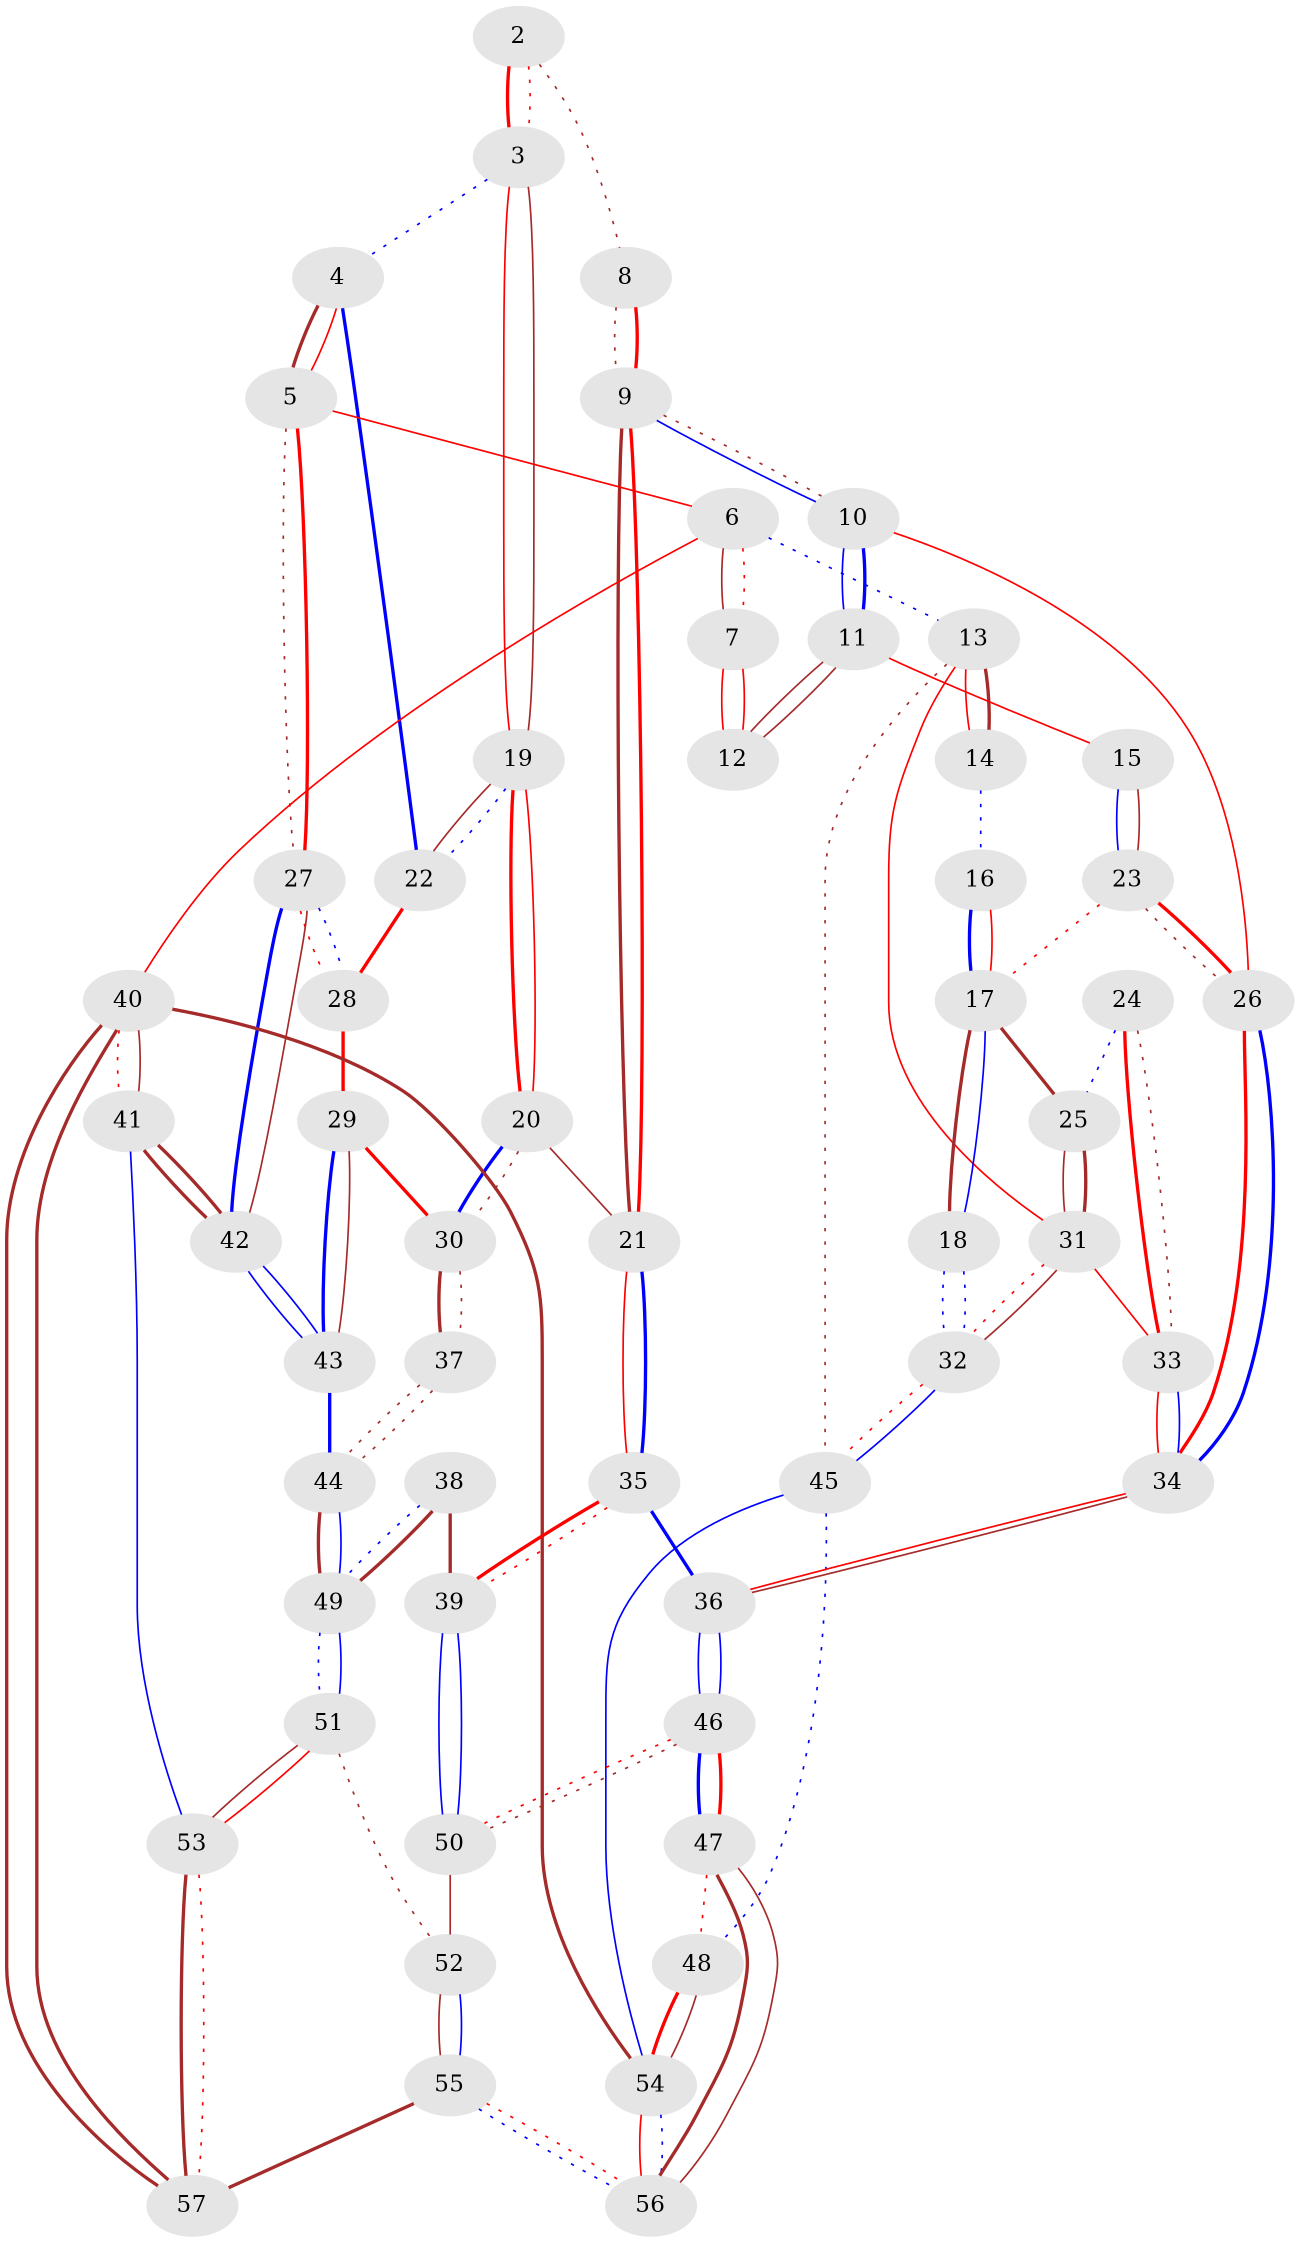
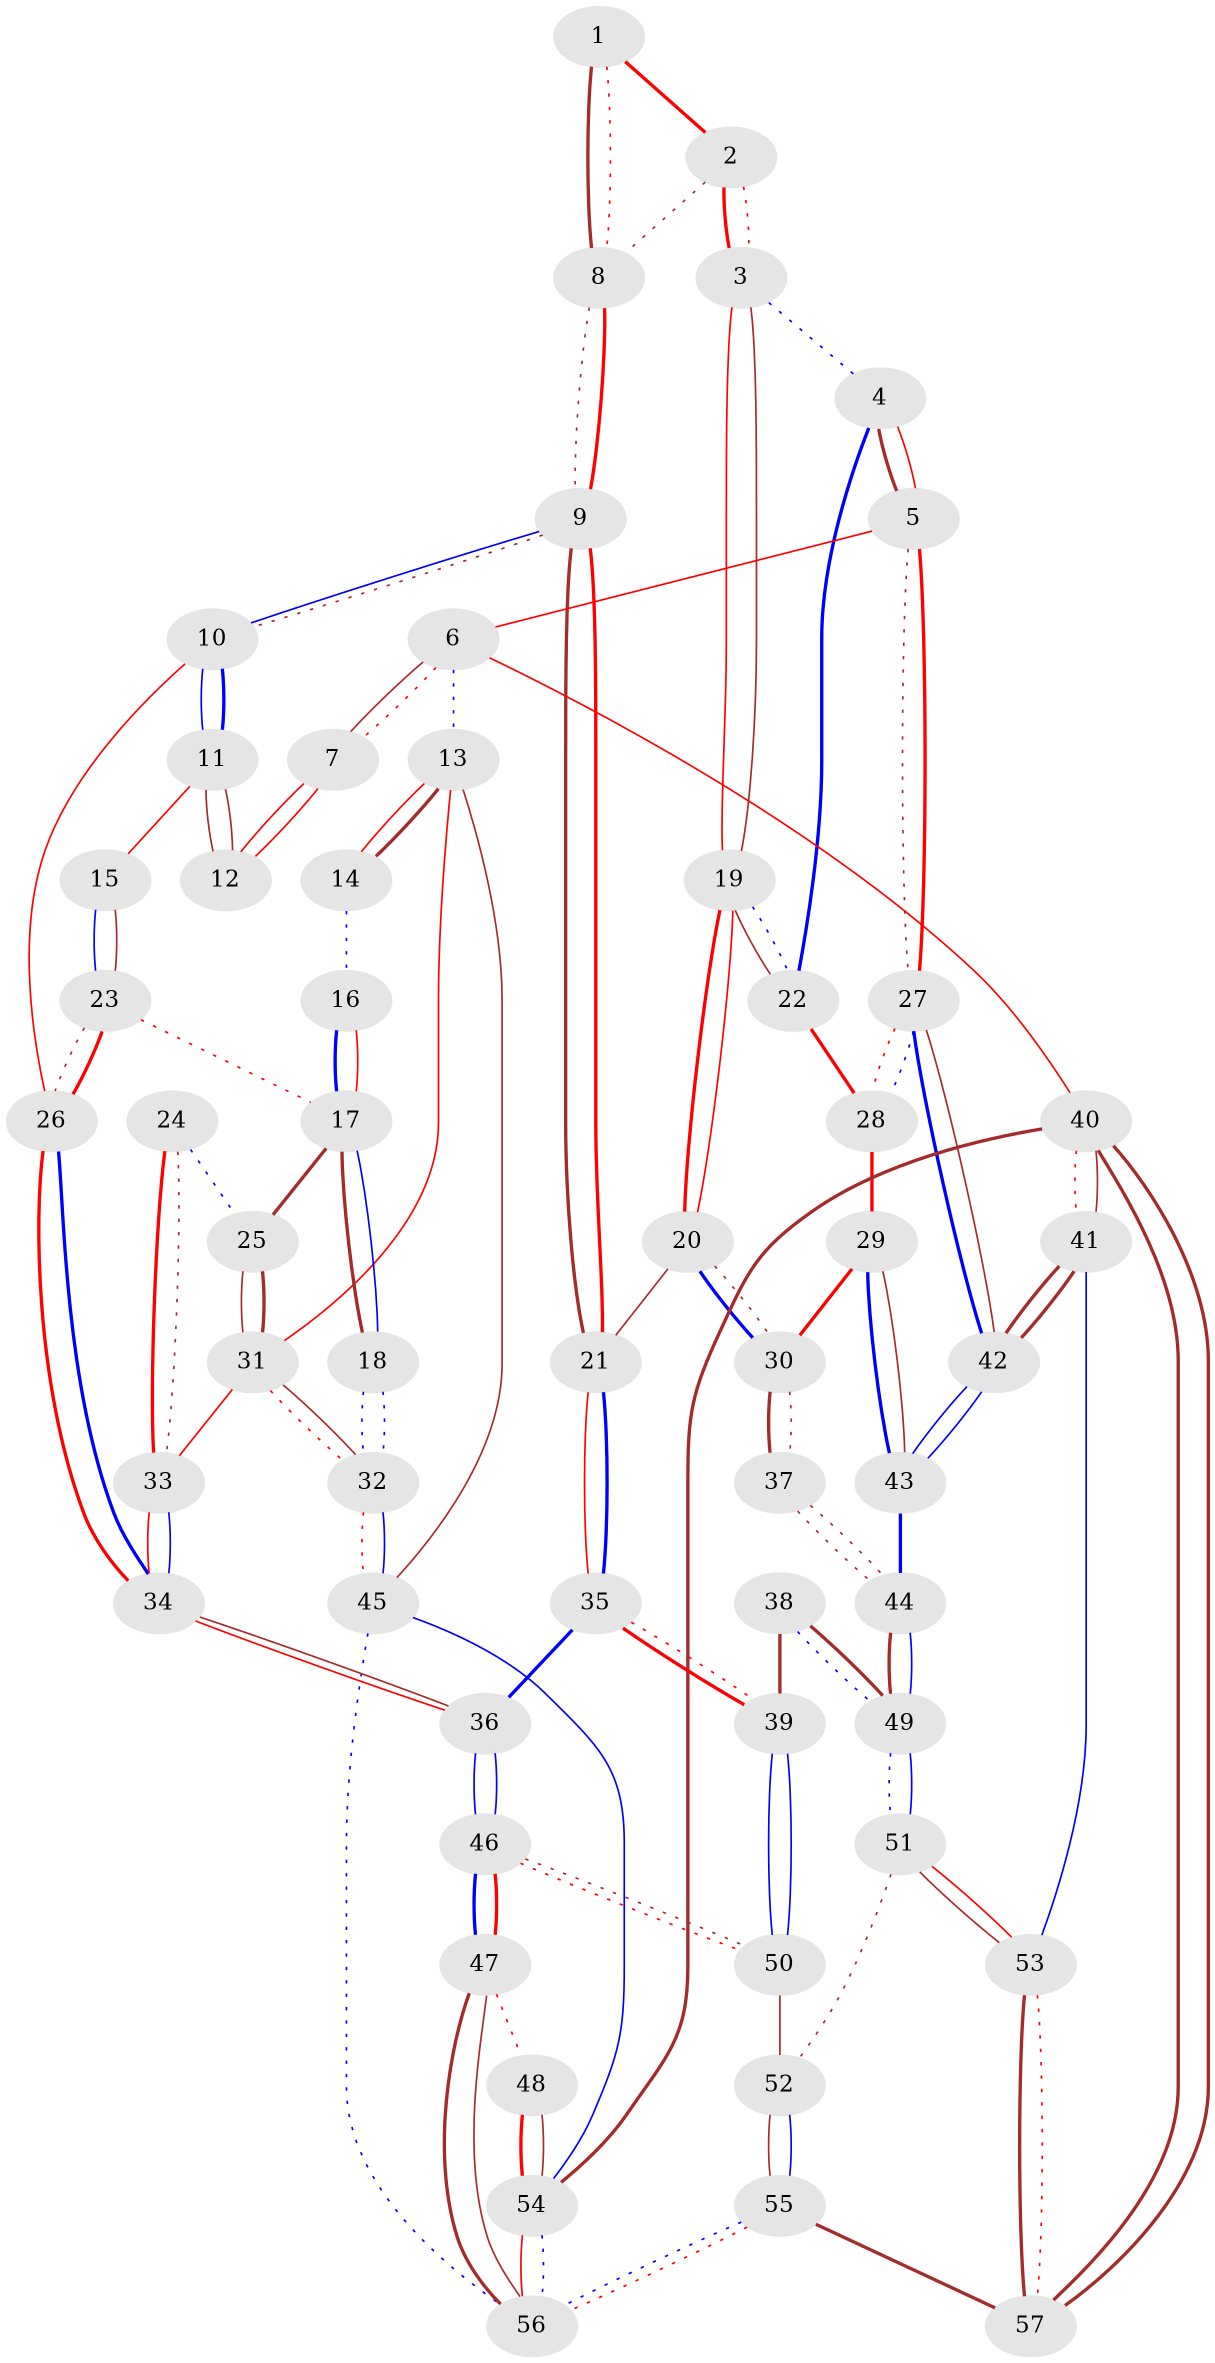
none -> (599, 37)
(825, 1039) -> (502, 1196)
(809, 1736) -> (346, 1998)
